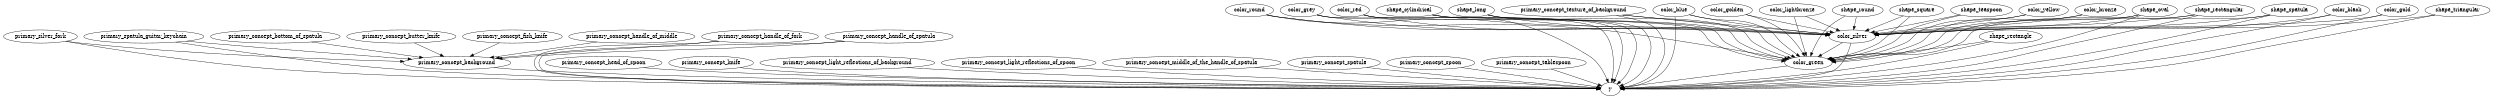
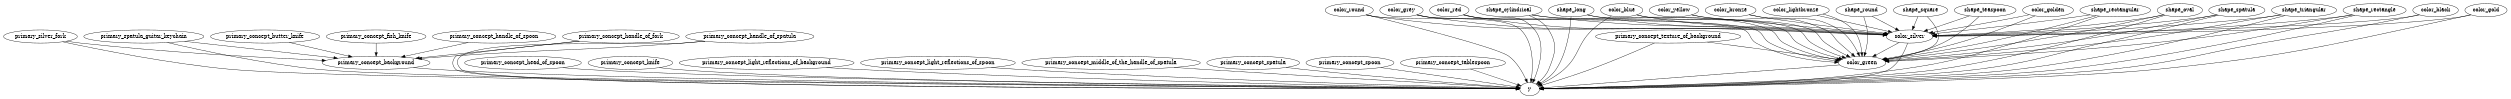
(1725, 24) -> (2145, 31)
(275, 37) -> none
(632, 37) -> (494, 37)
none -> (2076, 46)
